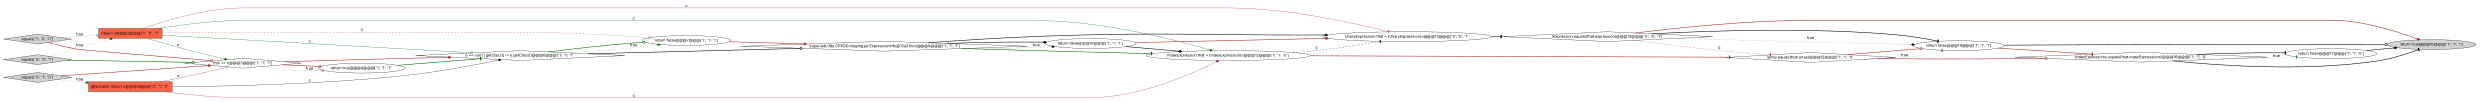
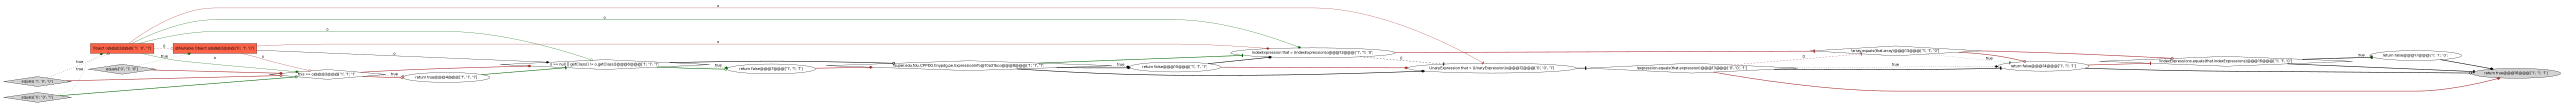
(405, 32) -> (162, 48)
